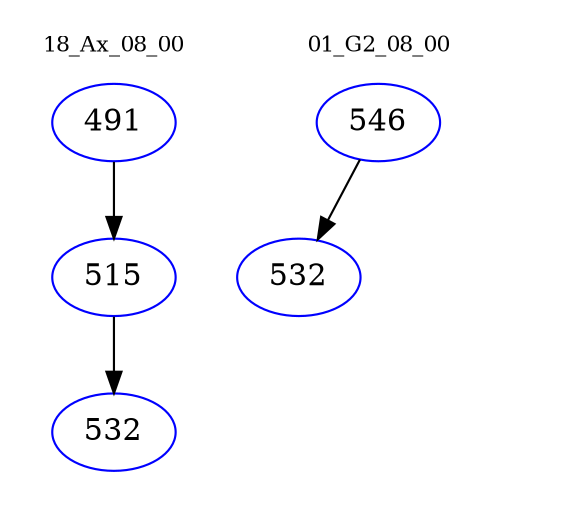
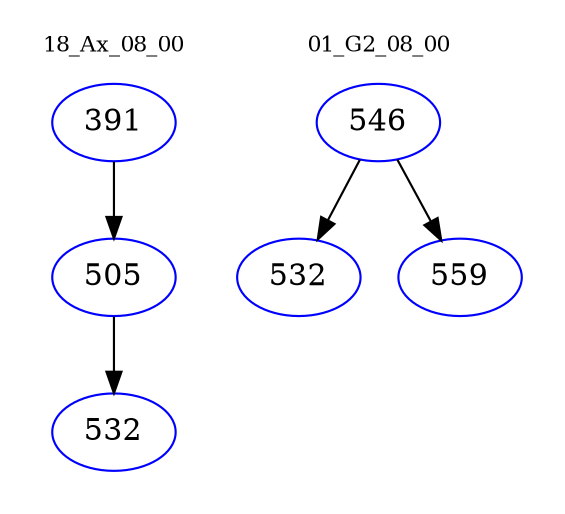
(114, 123) -> (114, 123)
(114, 277) -> (114, 277)
none -> (460, 277)
